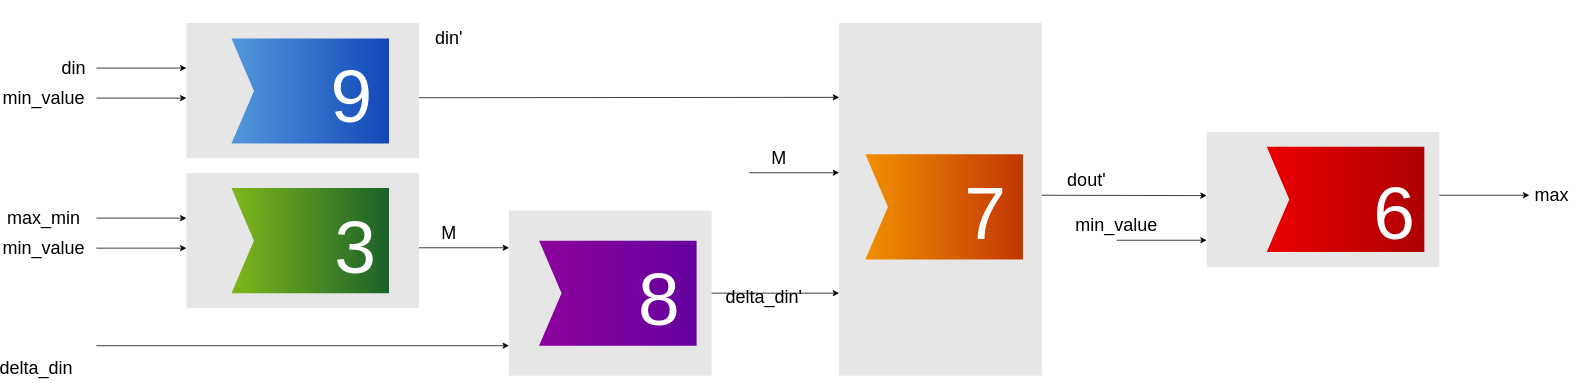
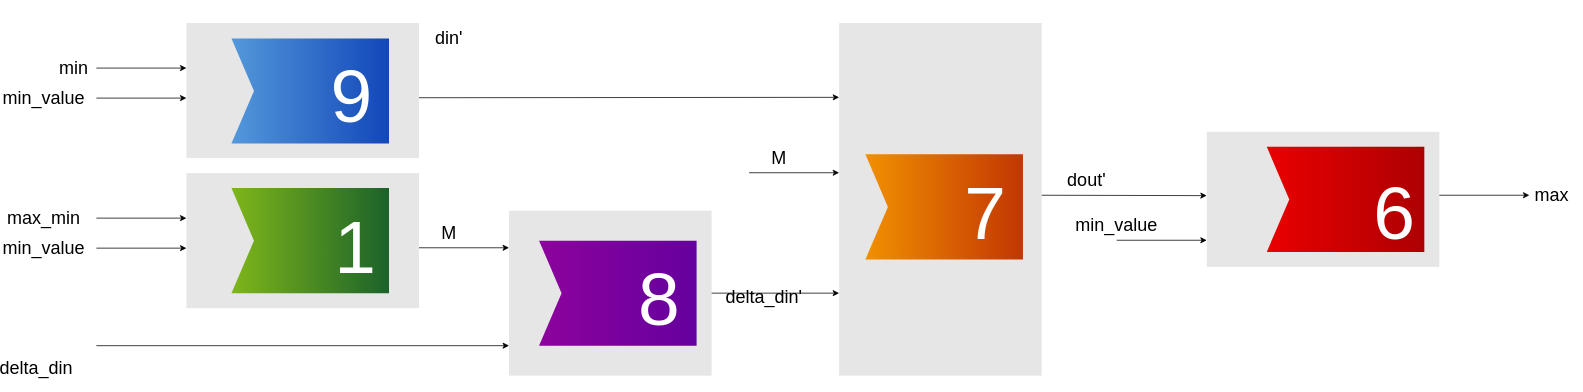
(74, 68) -> (74, 68)
(345, 233) -> (345, 233)
